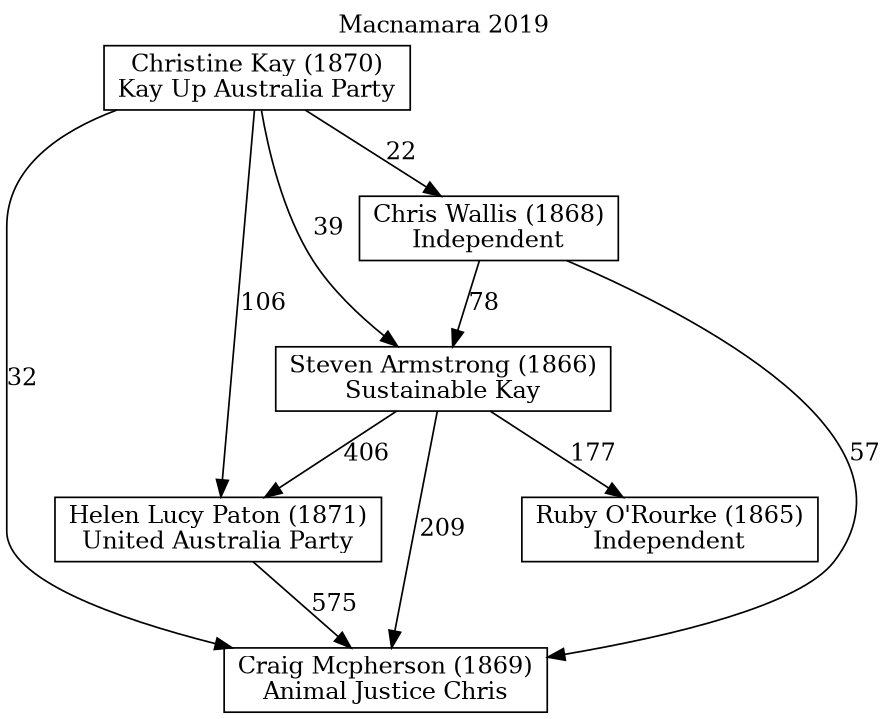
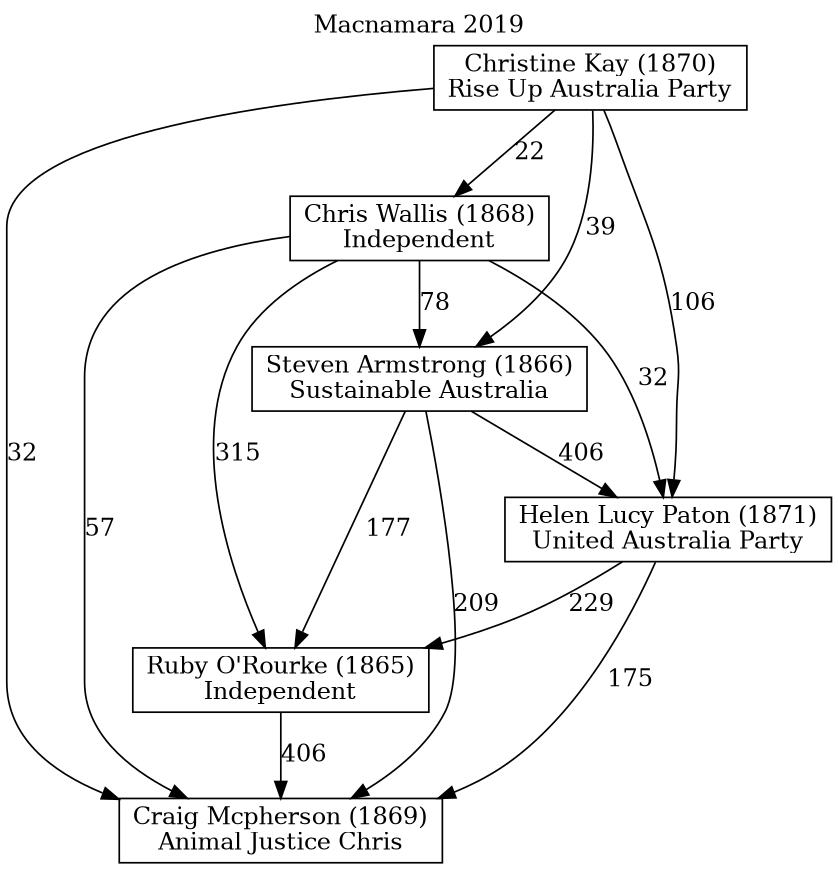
(257, 78) -> (590, 78)
none -> (603, 348)
(443, 379) -> (420, 379)
none -> (215, 424)
(335, 605) -> (631, 680)
none -> (535, 610)
none -> (281, 747)
